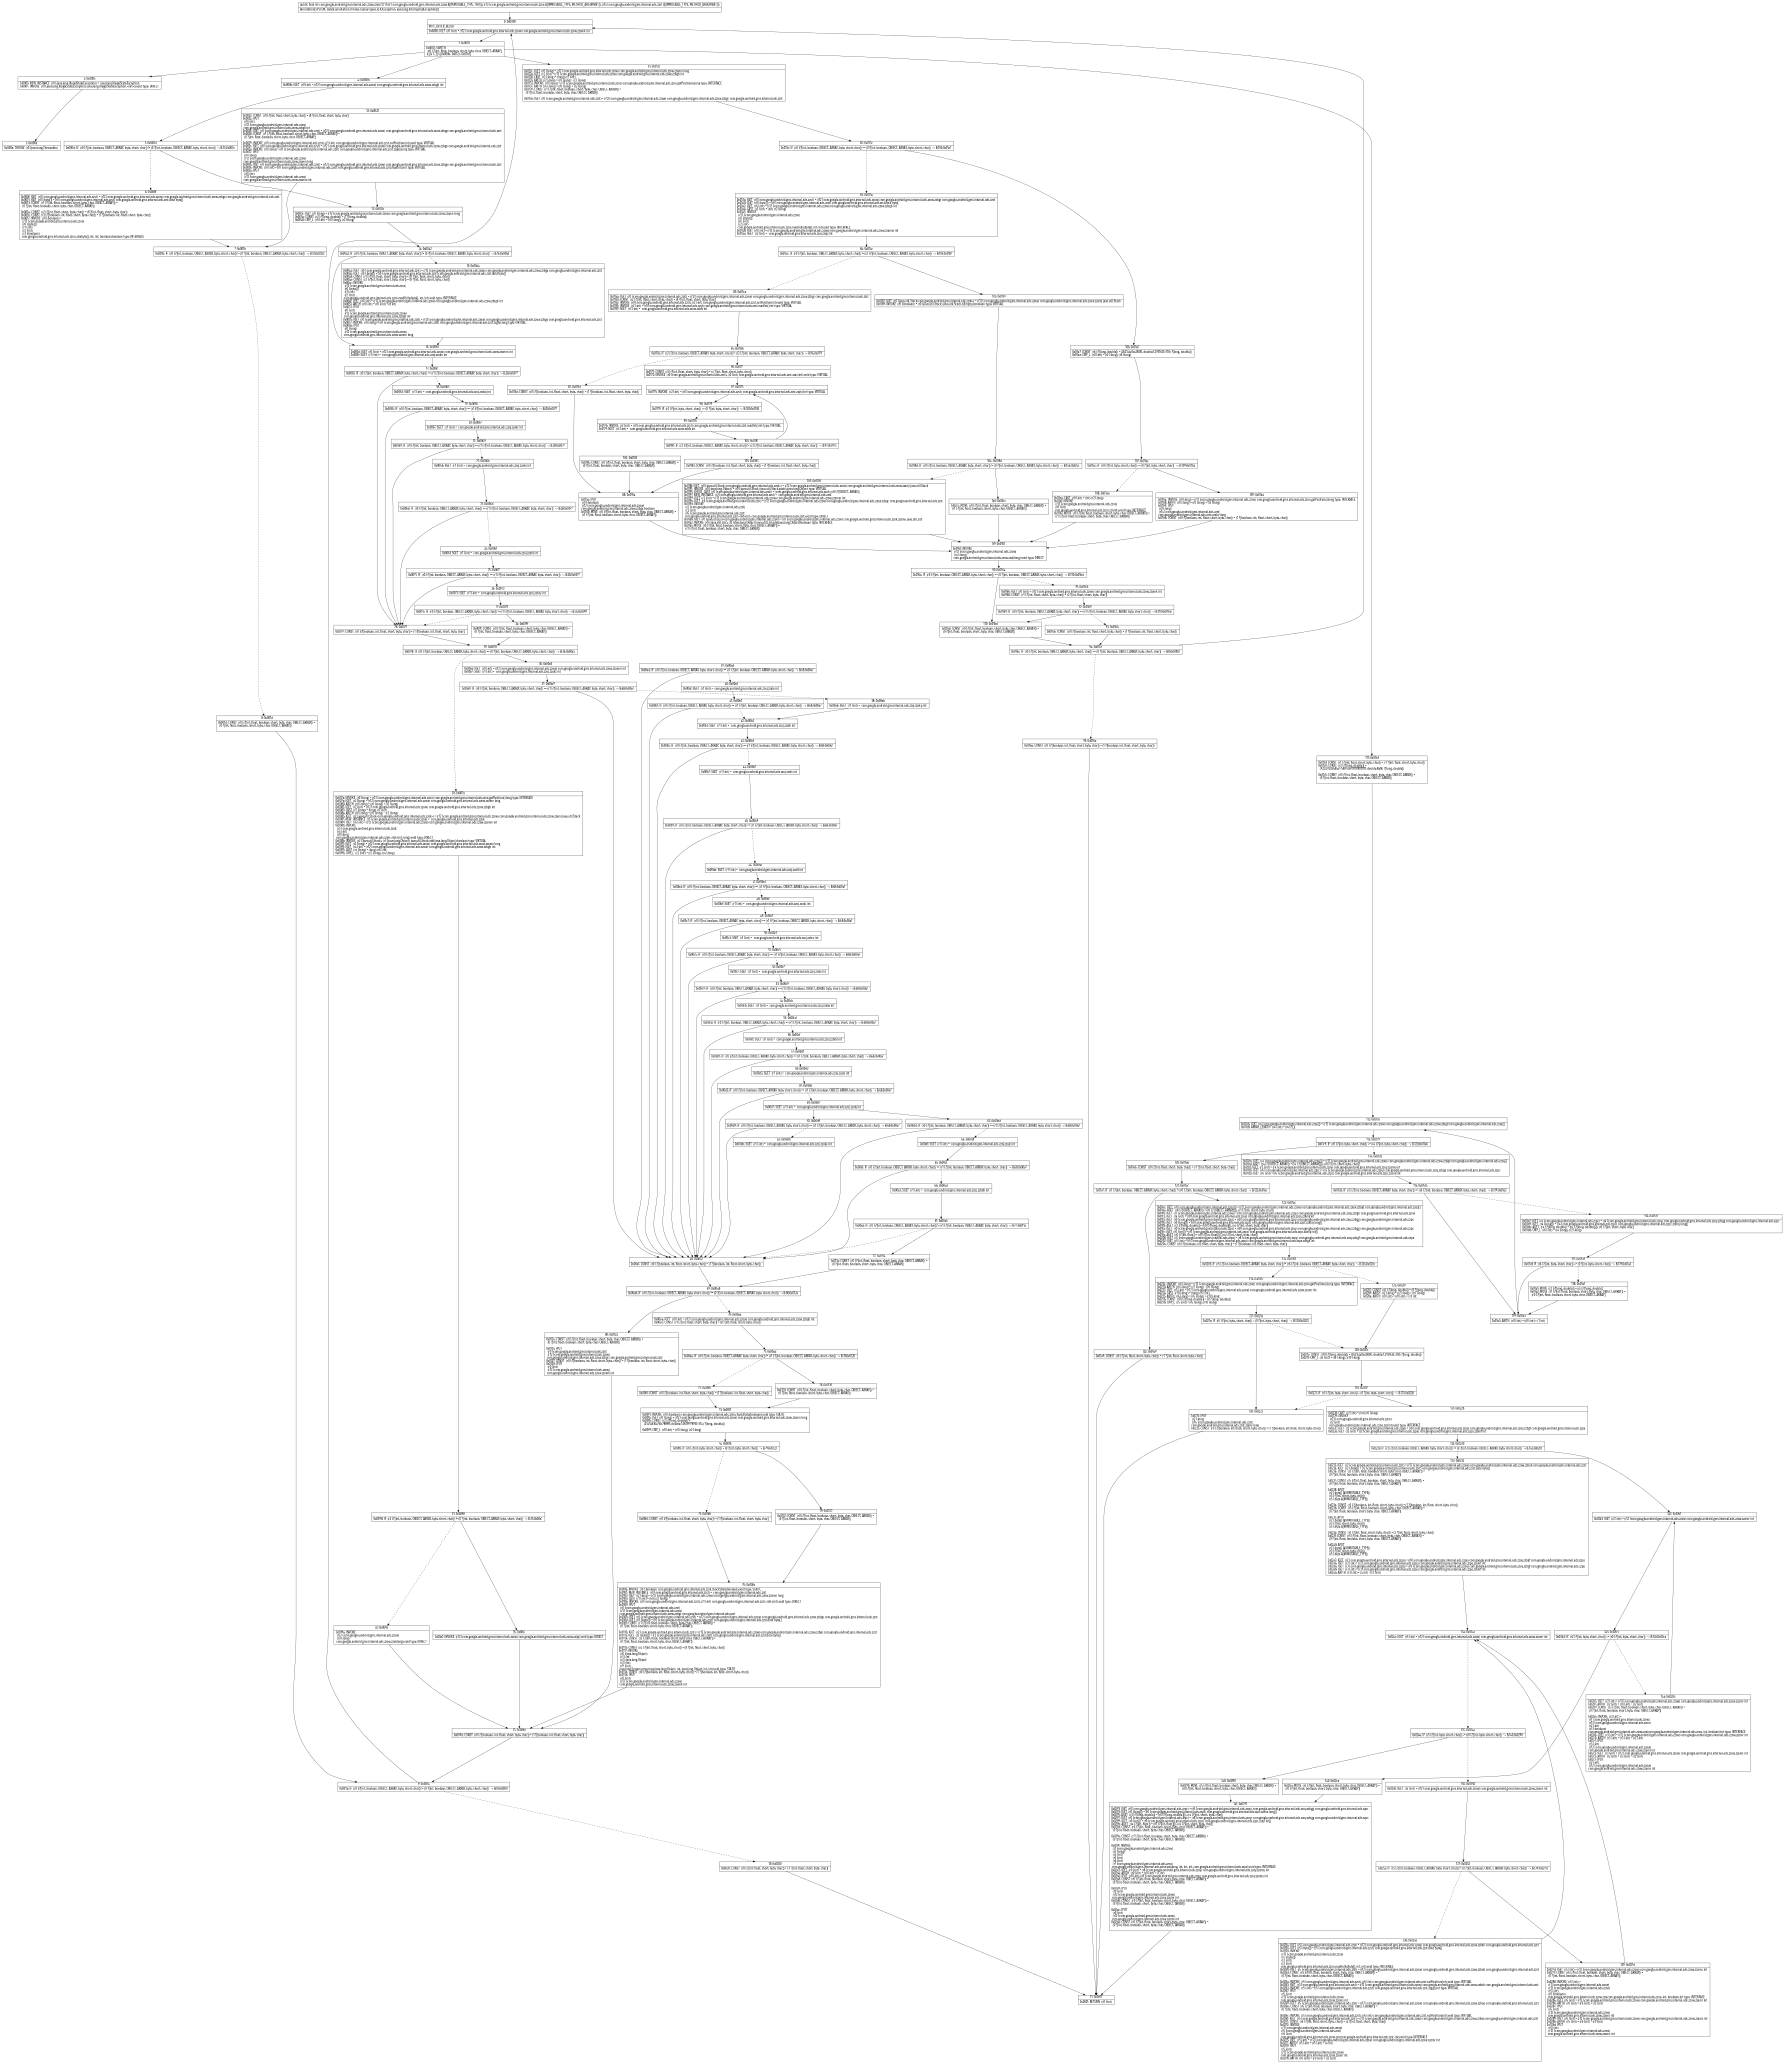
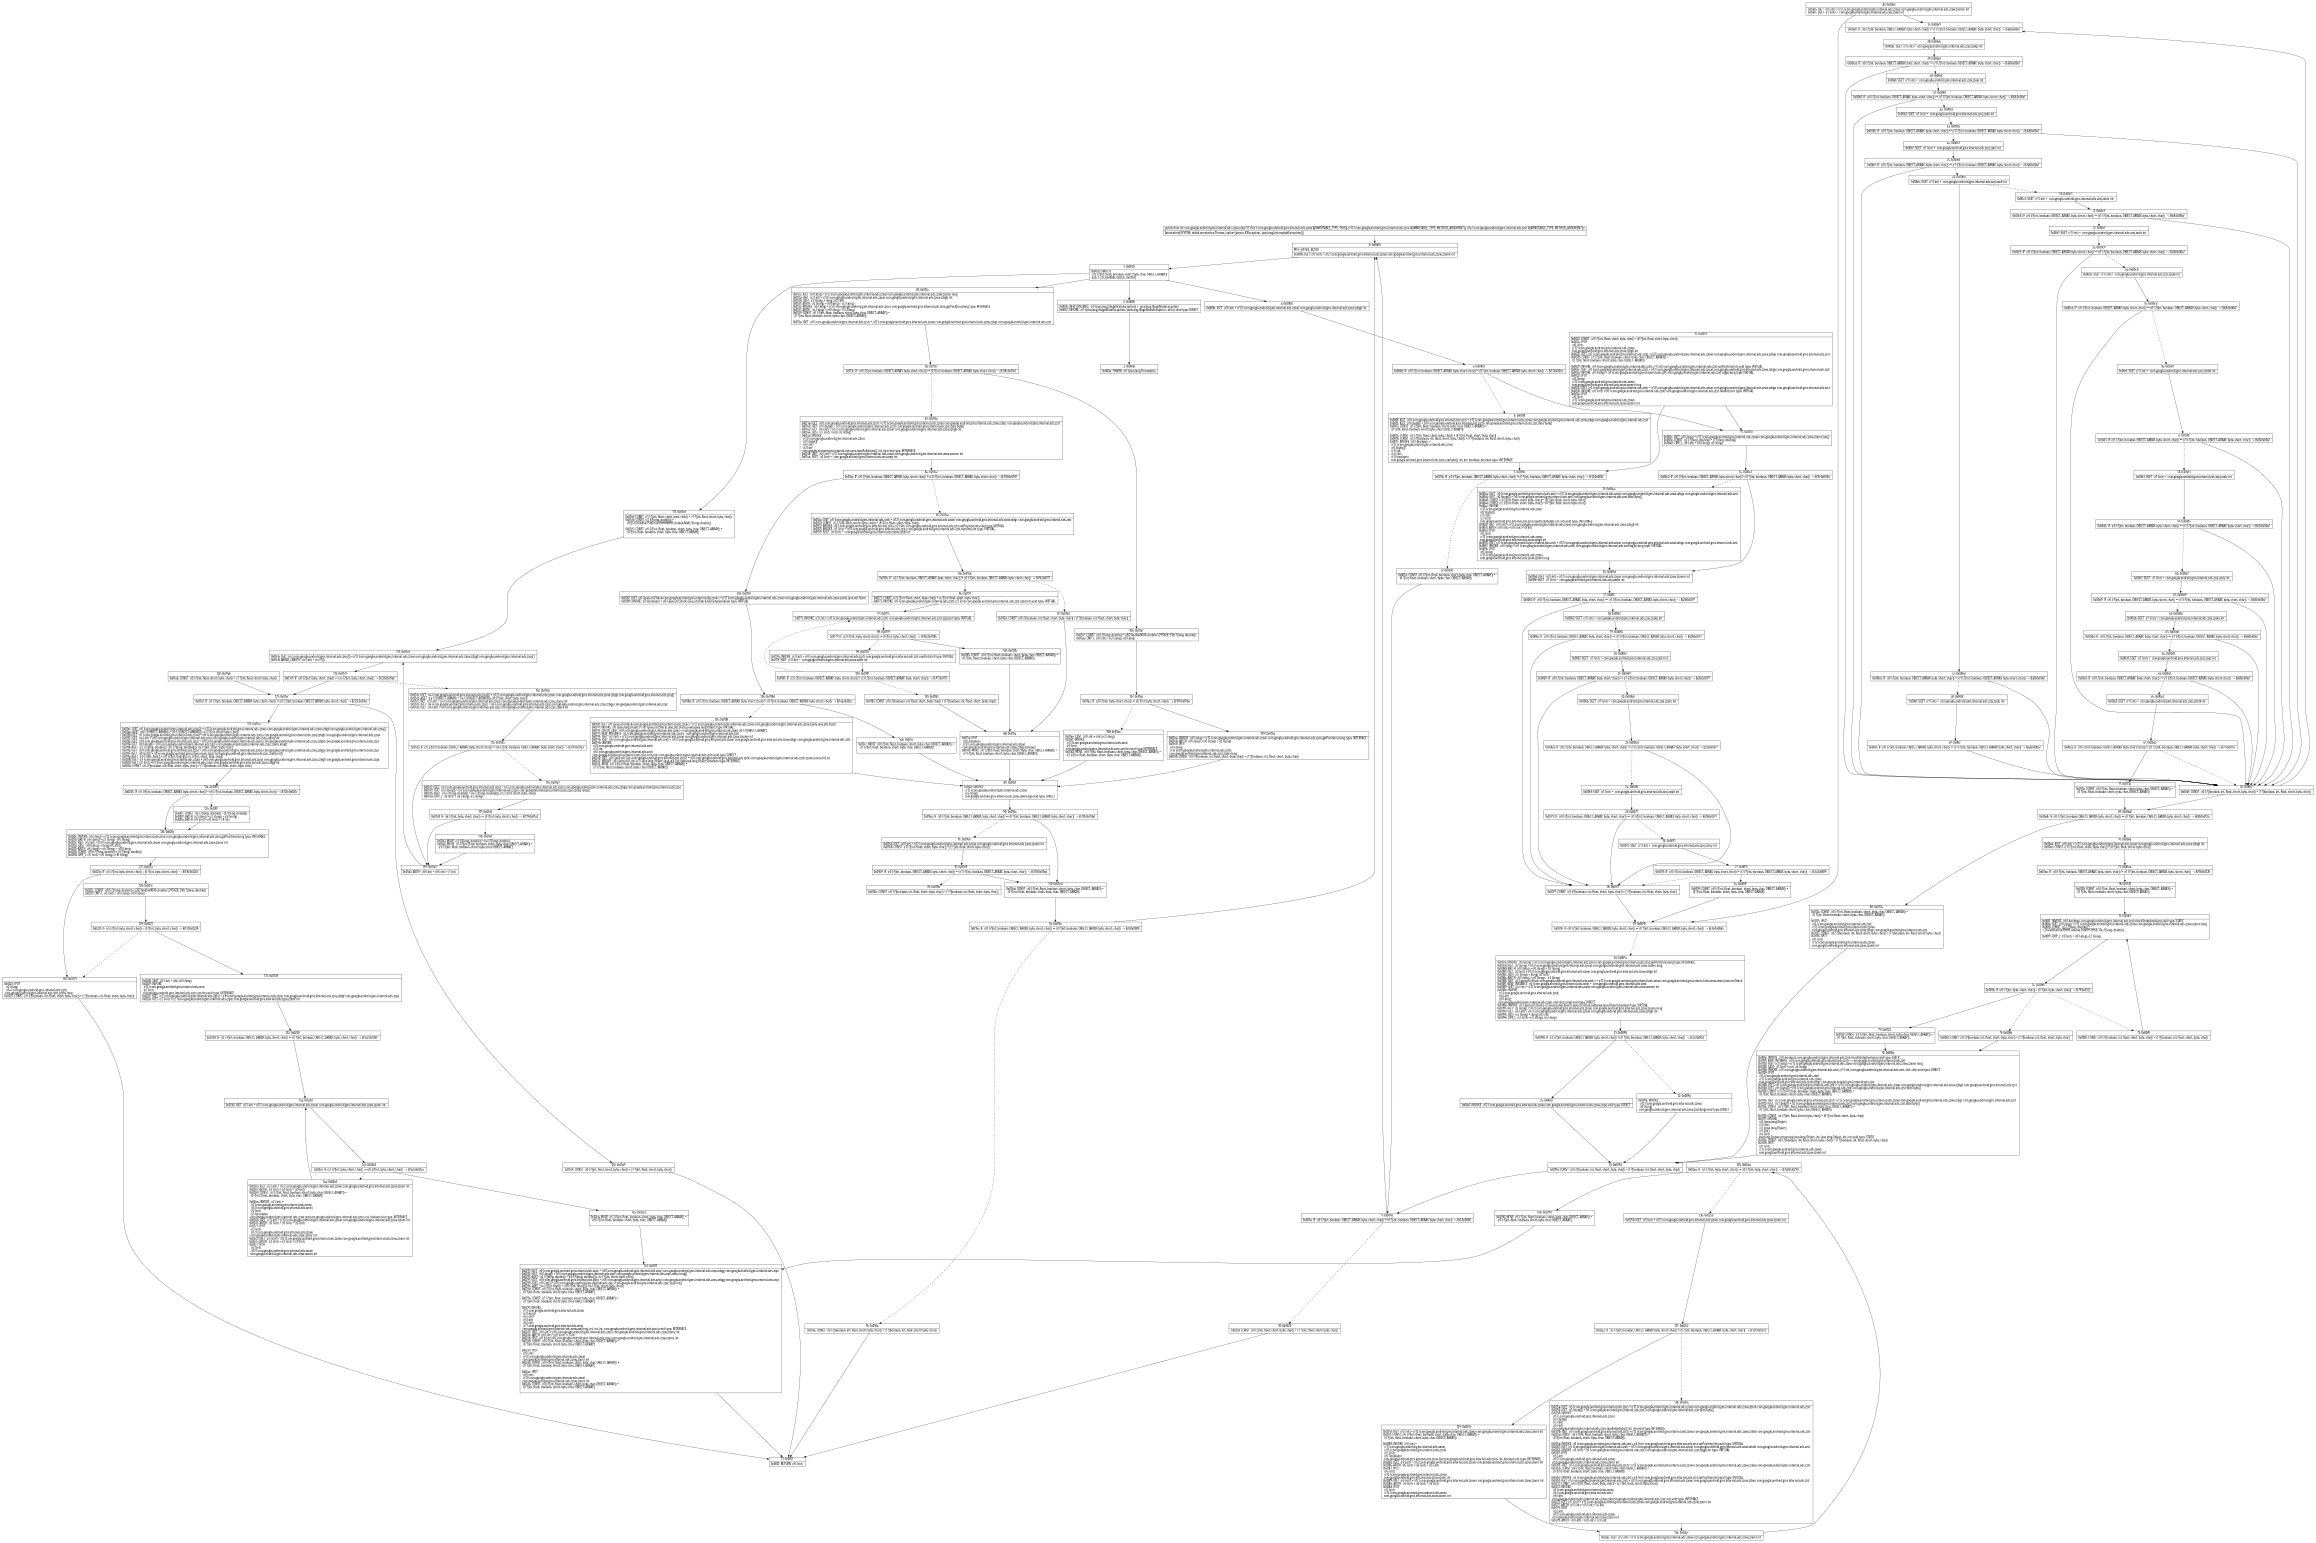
(782, 413) -> (781, 639)
(1105, 639) -> none
none -> (937, 644)
(515, 658) -> (1838, 519)
(814, 714) -> (1934, 52)
(769, 926) -> (2011, 188)
(613, 973) -> (2305, 288)
(903, 1114) -> (2174, 625)
(1261, 1152) -> (312, 687)
(1380, 1323) -> (195, 825)
(738, 1372) -> (2090, 1011)
(1457, 1517) -> none
(625, 1666) -> (1764, 1134)
(1468, 1683) -> (1879, 1365)
(1556, 2025) -> (1392, 1487)
